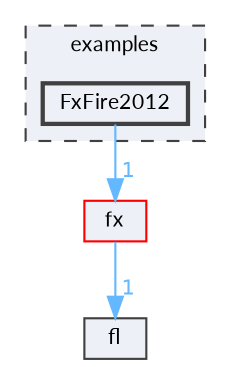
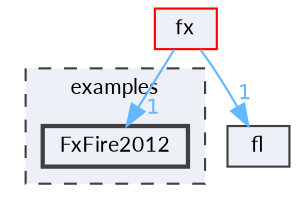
(115, 155) -> (154, 81)
